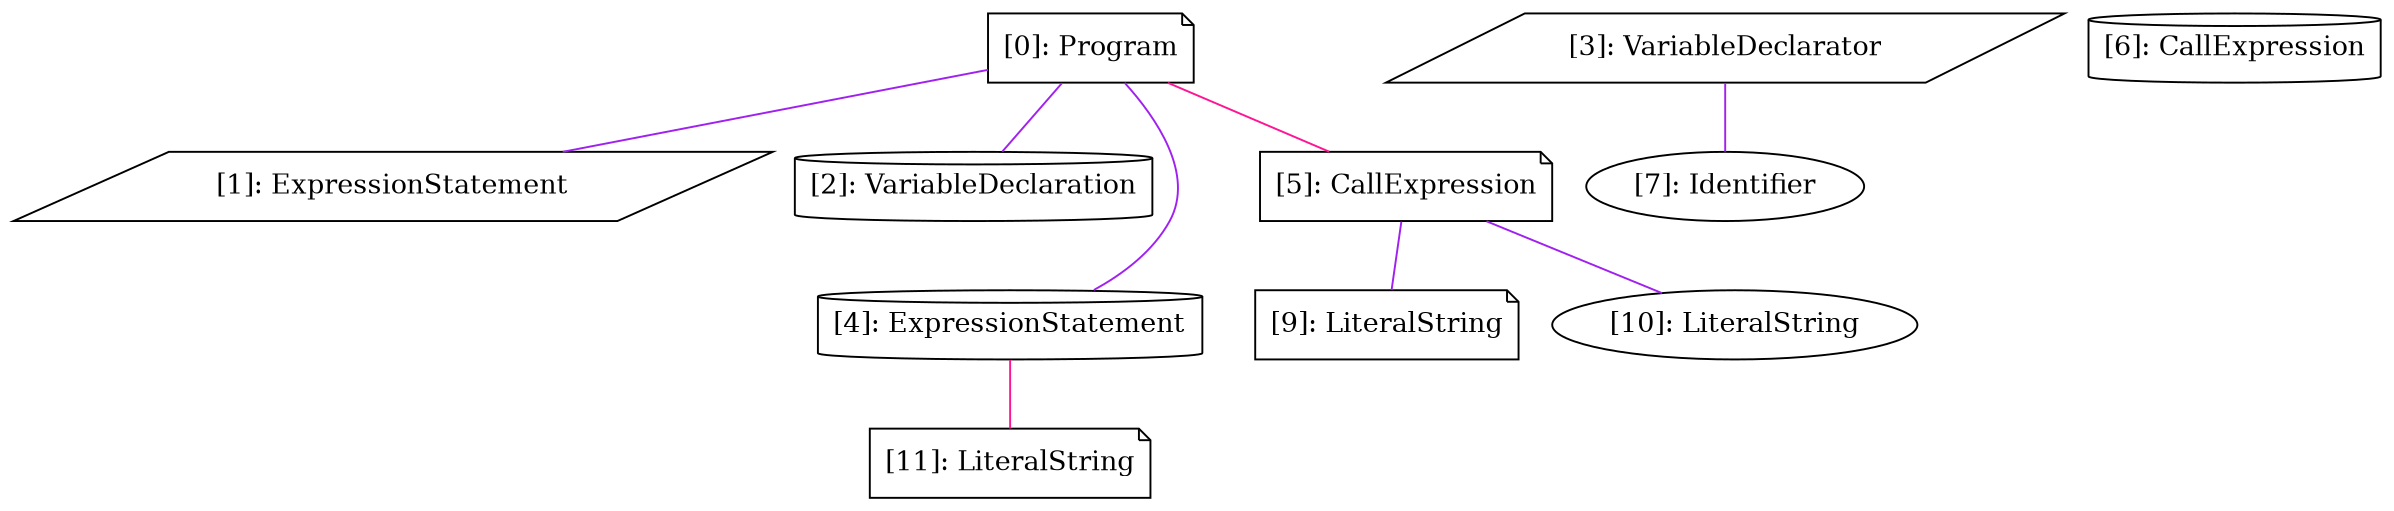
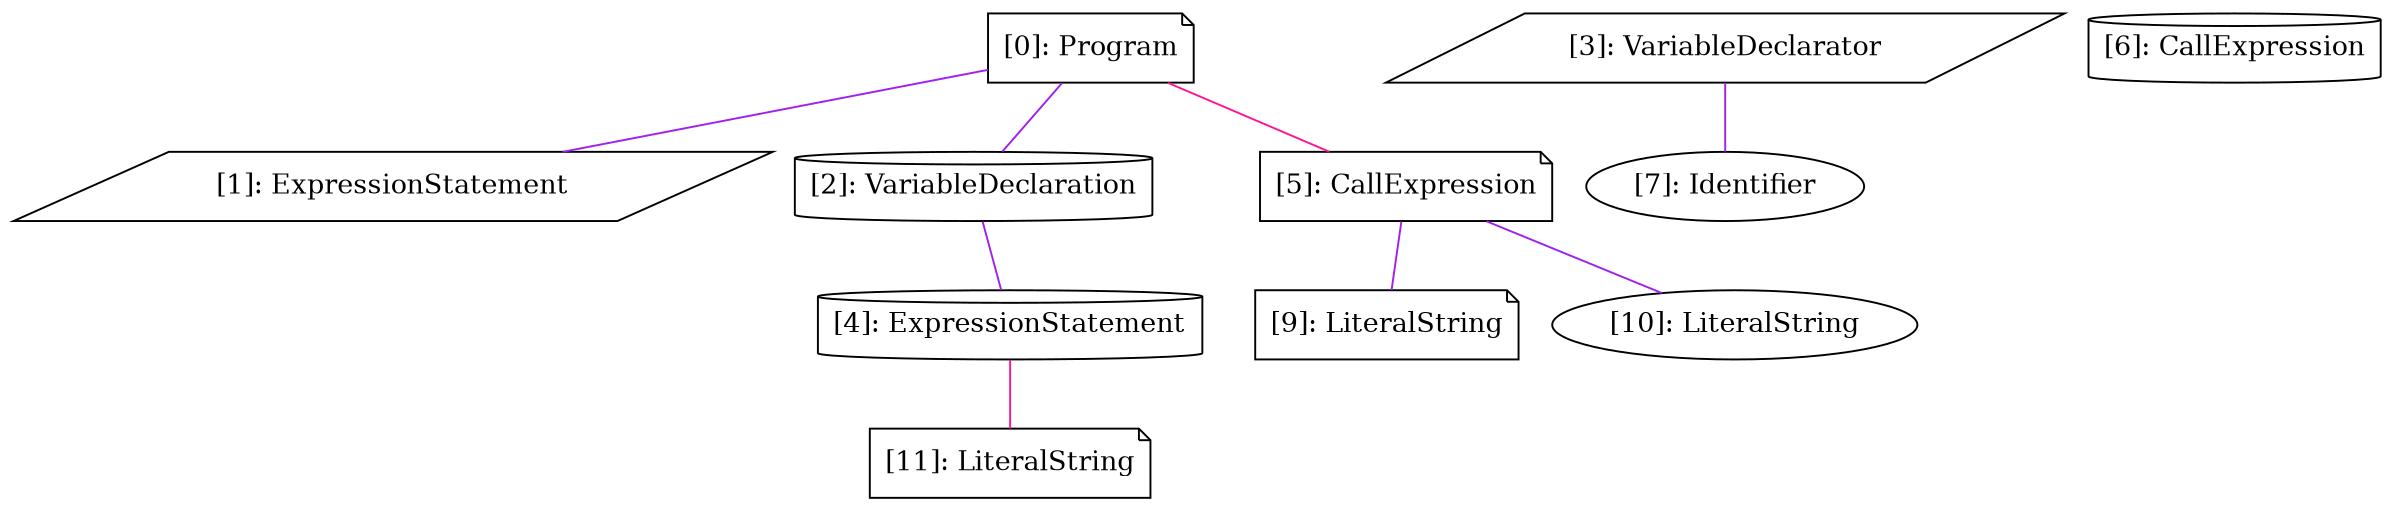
(1177, 197) -> (992, 256)
